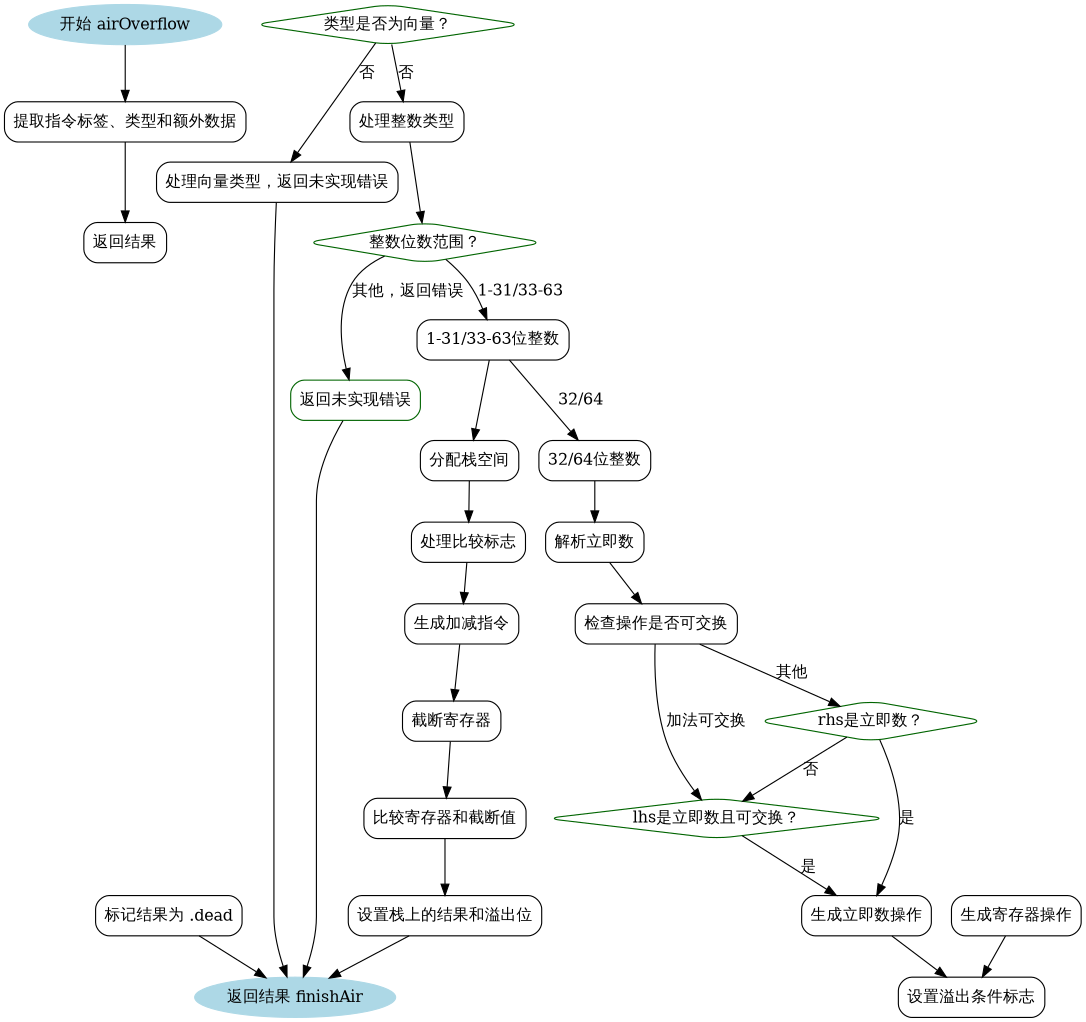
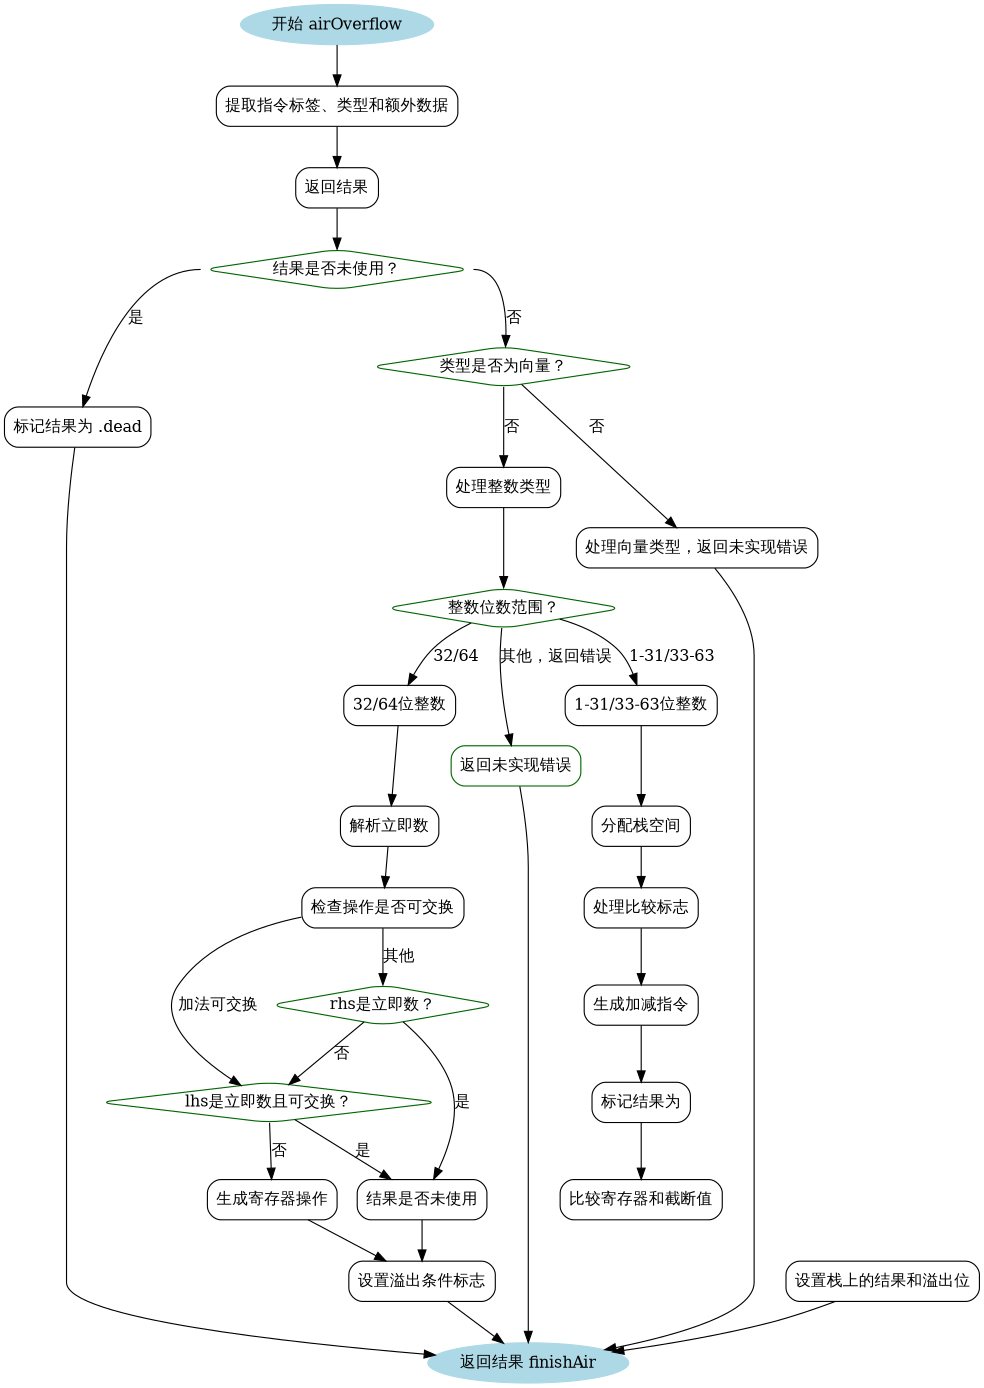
none -> (337, 269)
(540, 396) -> (438, 644)
(452, 721) -> (641, 1102)
(445, 861) -> none
(866, 916) -> (422, 1200)
none -> (270, 1145)
none -> (471, 1319)
